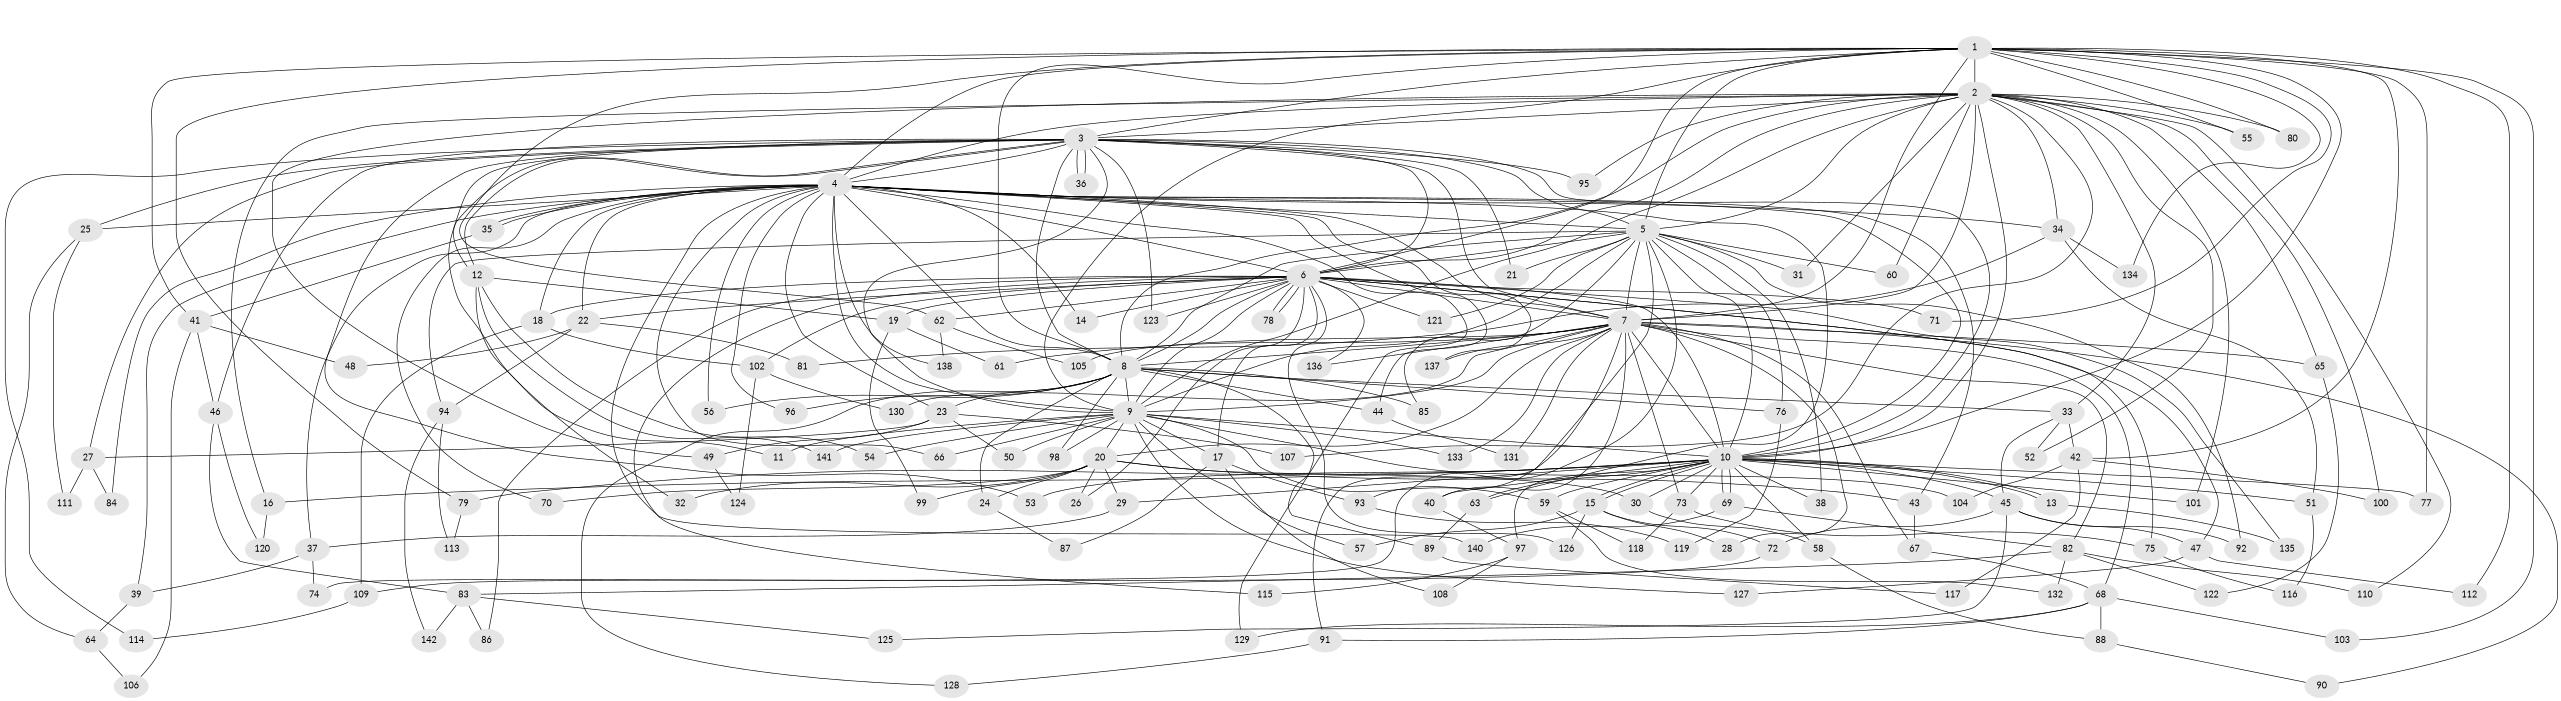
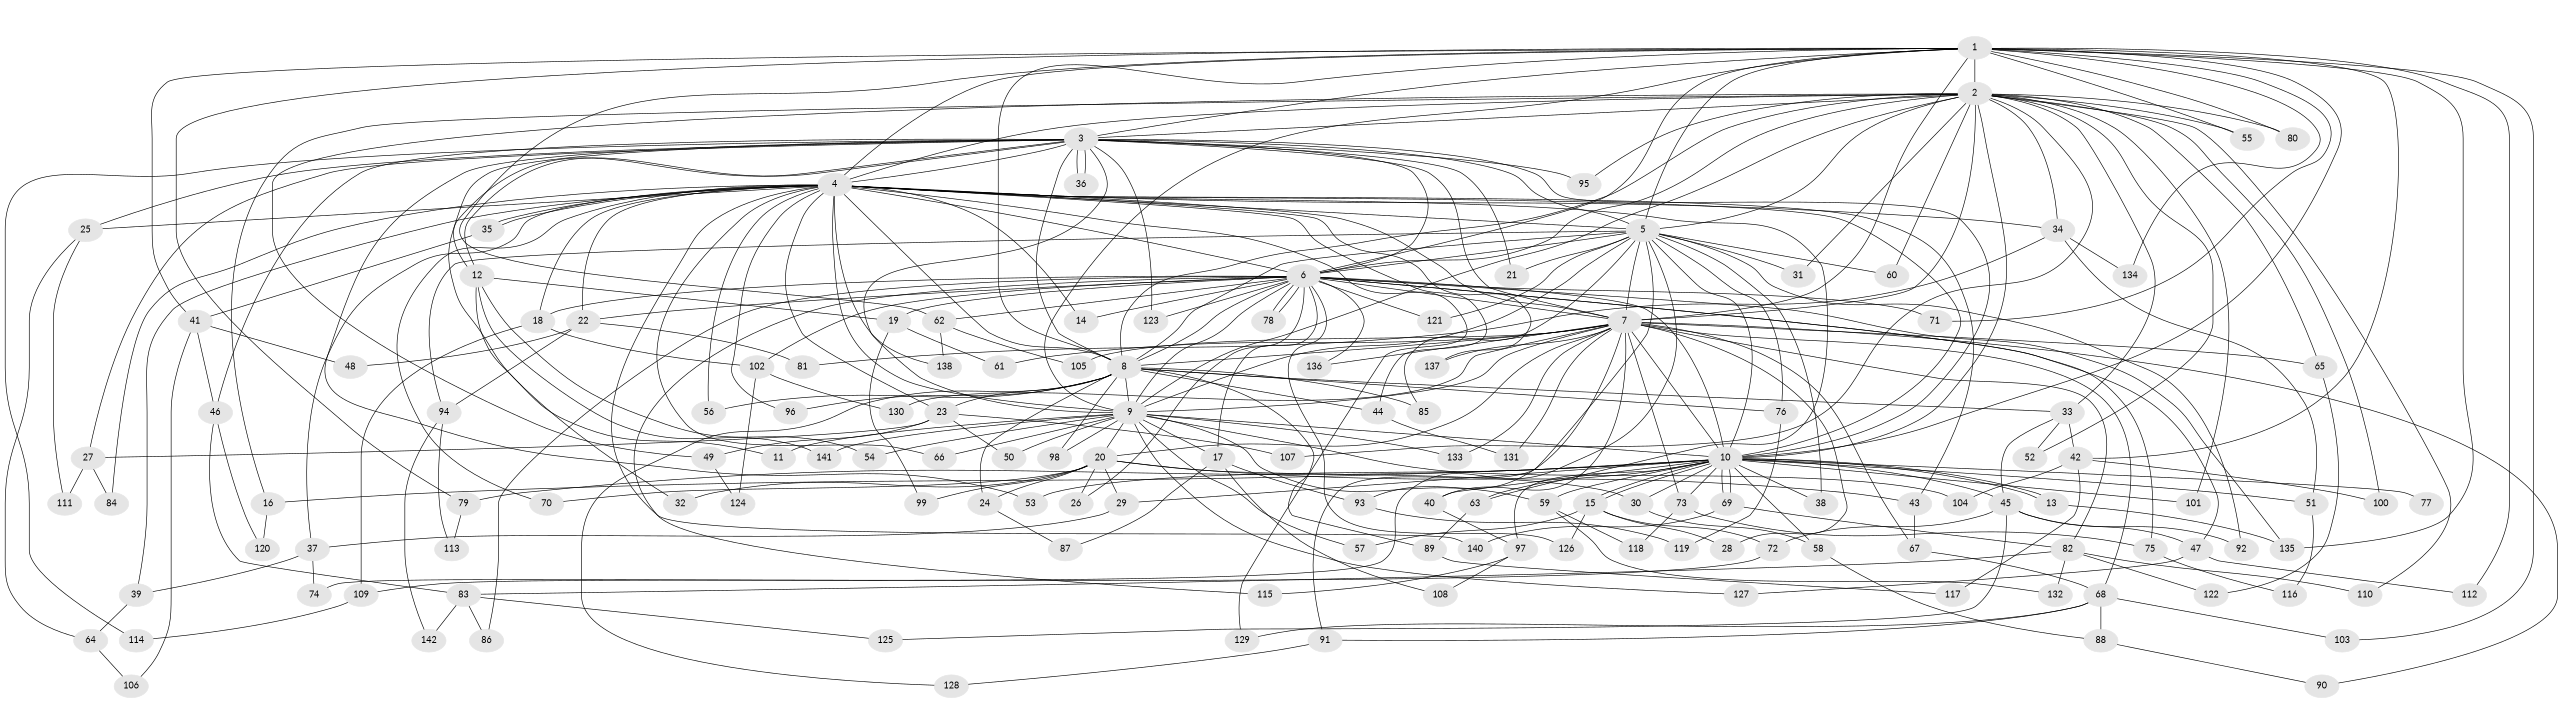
(2403, 86) -> (2463, 153)
